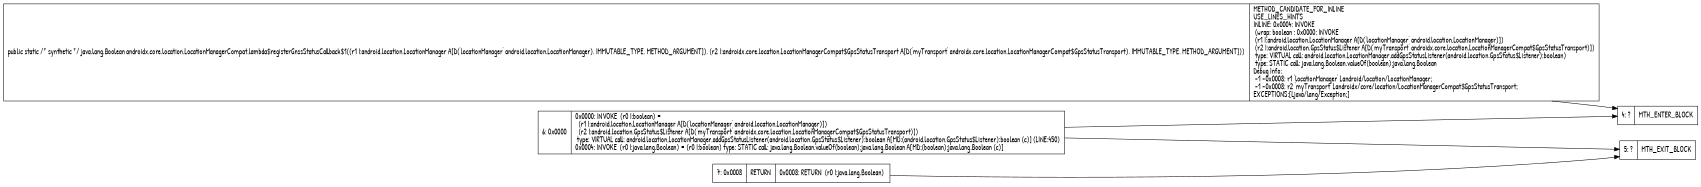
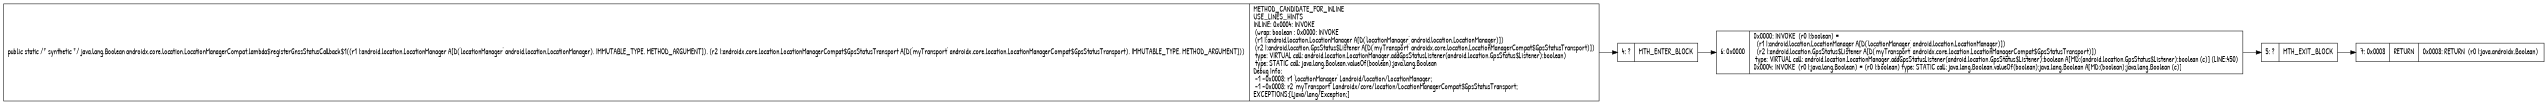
(1338, 122) -> (1704, 52)
(833, 173) -> (2481, 52)
(1253, 175) -> (2344, 52)
